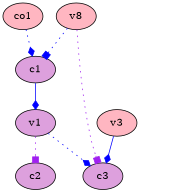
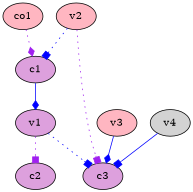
(76, 16) -> (76, 16)
(28, 38) -> (28, 38)
none -> (170, 123)
(66, 147) -> (66, 147)
